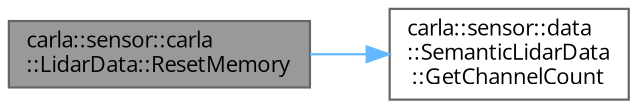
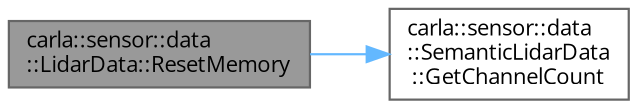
(159, 54) -> (159, 54)
